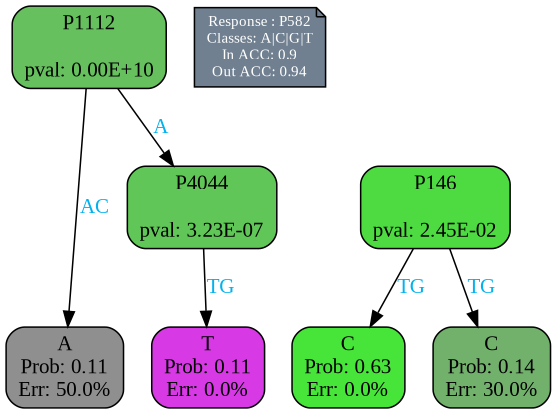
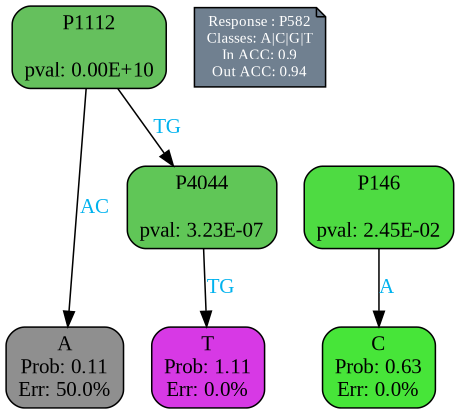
(161, 127) -> (168, 127)
(412, 287) -> (387, 287)
(208, 368) -> (208, 368)
(492, 368) -> none
